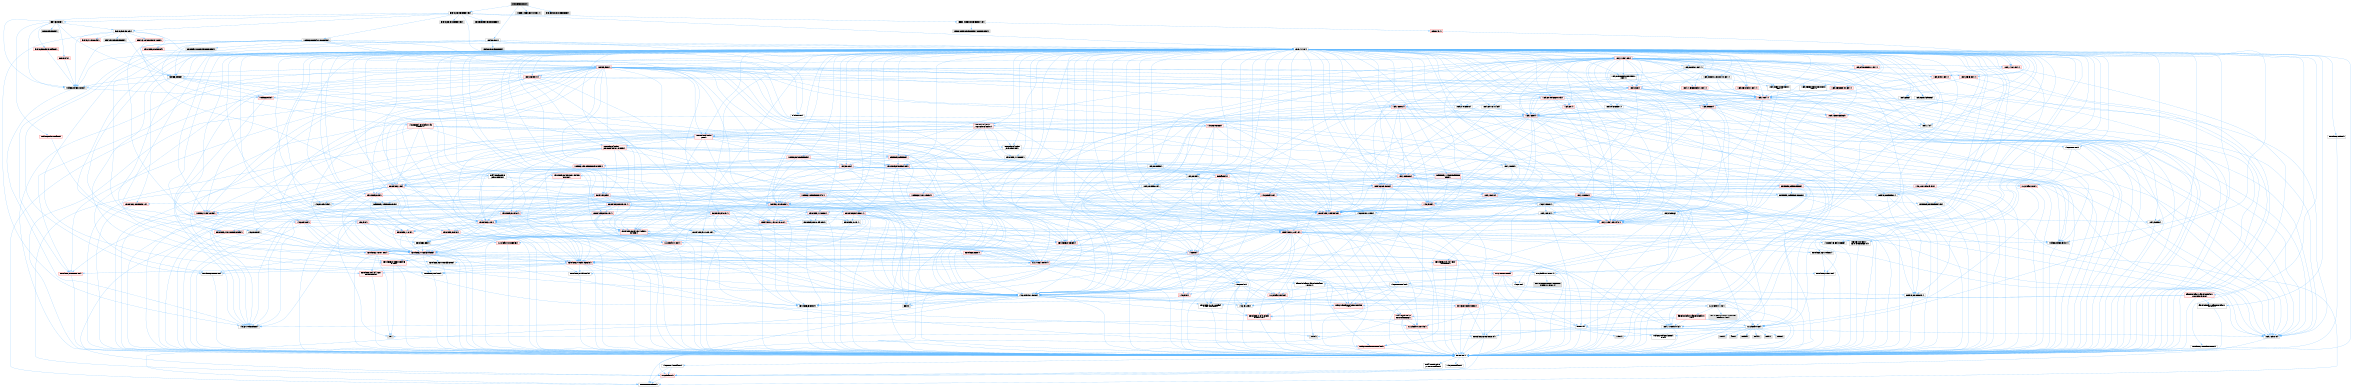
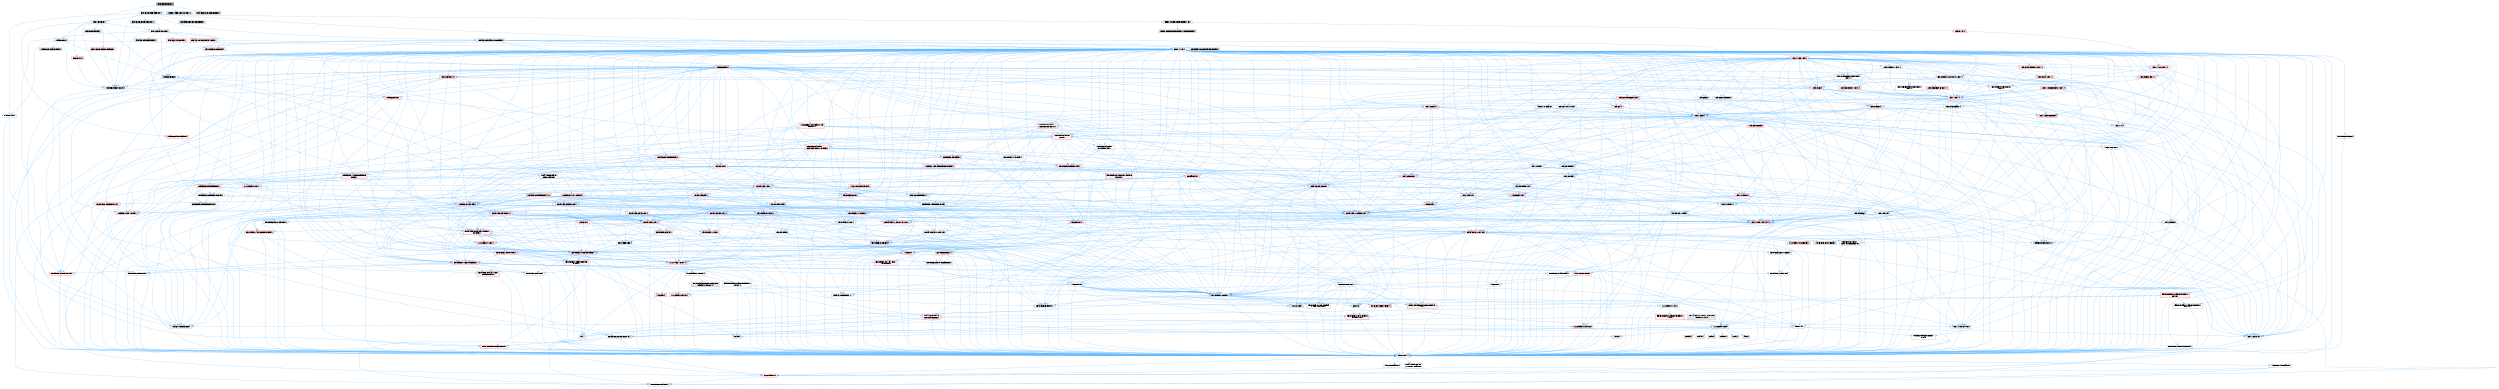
(1665, 67) -> (1817, 154)
(2199, 295) -> (2175, 295)
